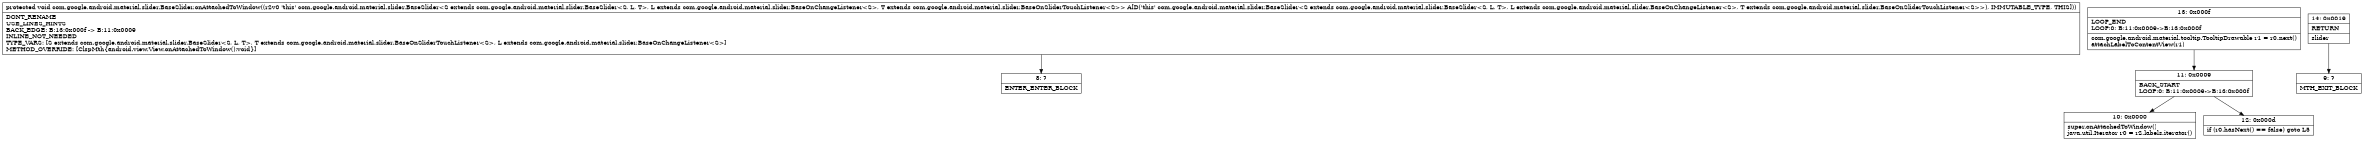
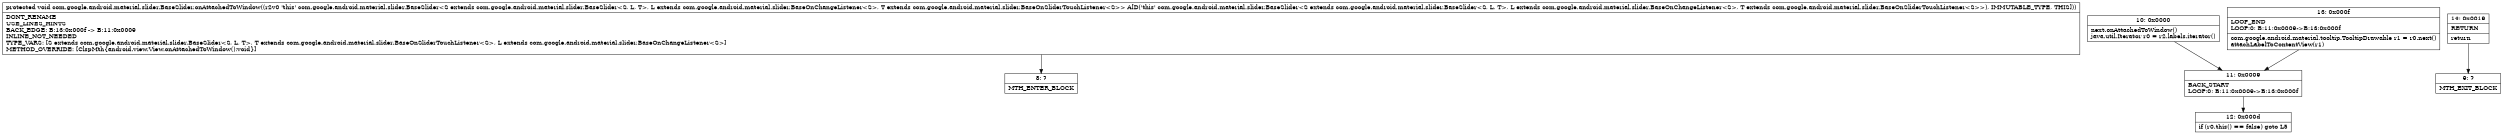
(2320, 38) -> (2461, 38)
(1041, 88) -> (1041, 88)
(2164, 103) -> (2196, 55)
(2112, 127) -> (2134, 30)
(2259, 130) -> (2243, 127)
